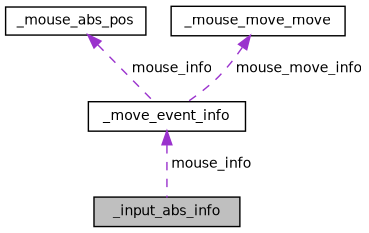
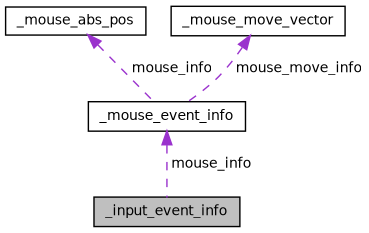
(258, 21) -> (258, 21)
(167, 116) -> (167, 116)
(167, 212) -> (167, 212)
